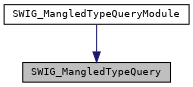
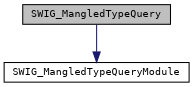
(97, 38) -> (97, 38)
